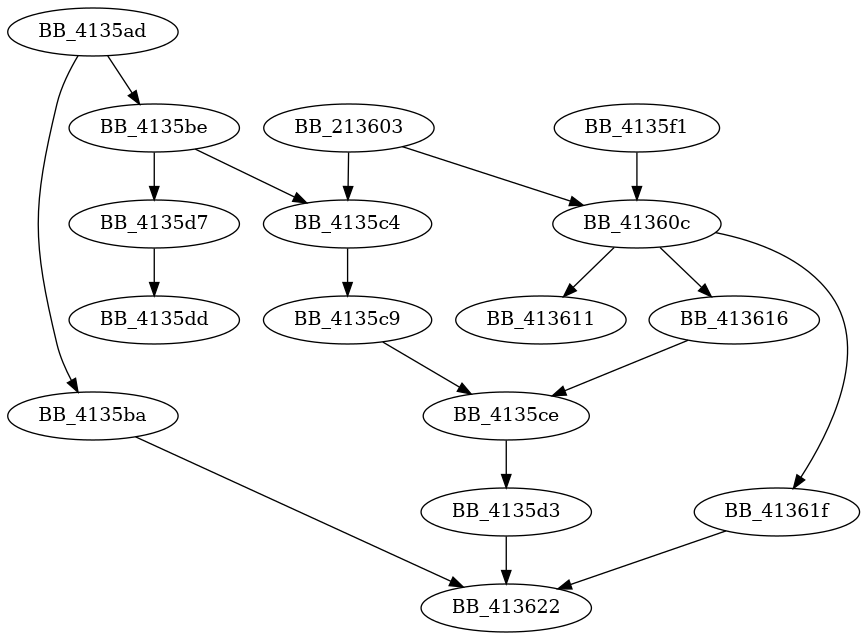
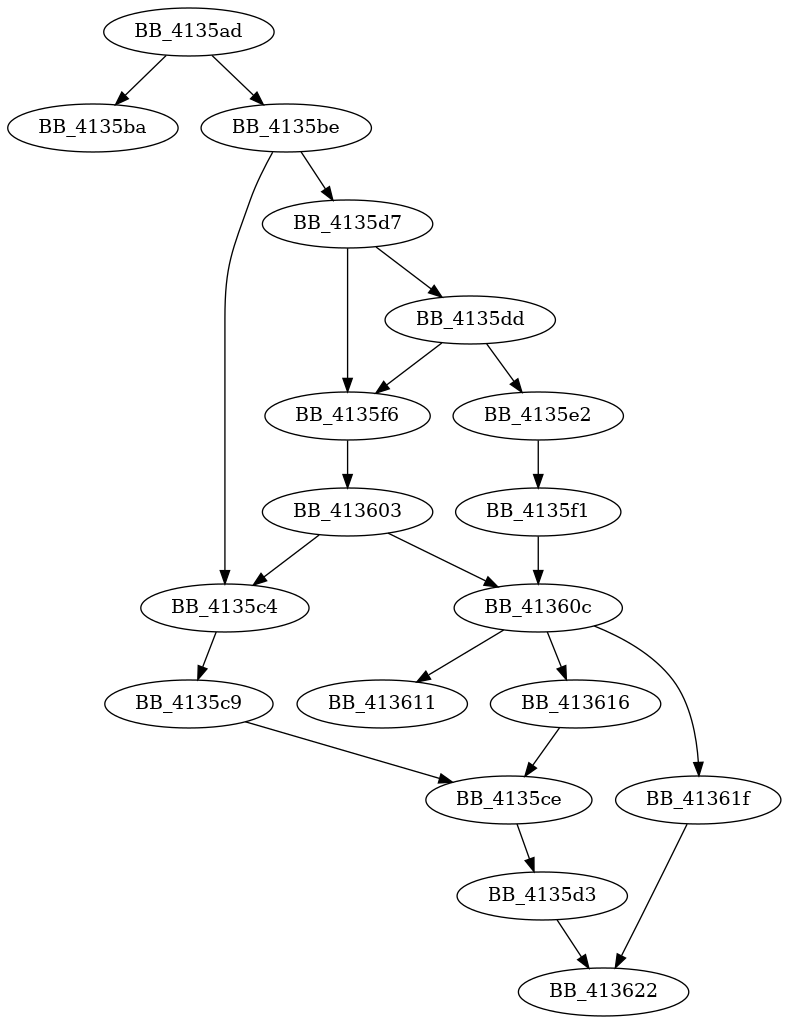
(349, 128) -> (348, 512)
none -> (348, 416)
none -> (538, 416)
(293, 509) -> none
